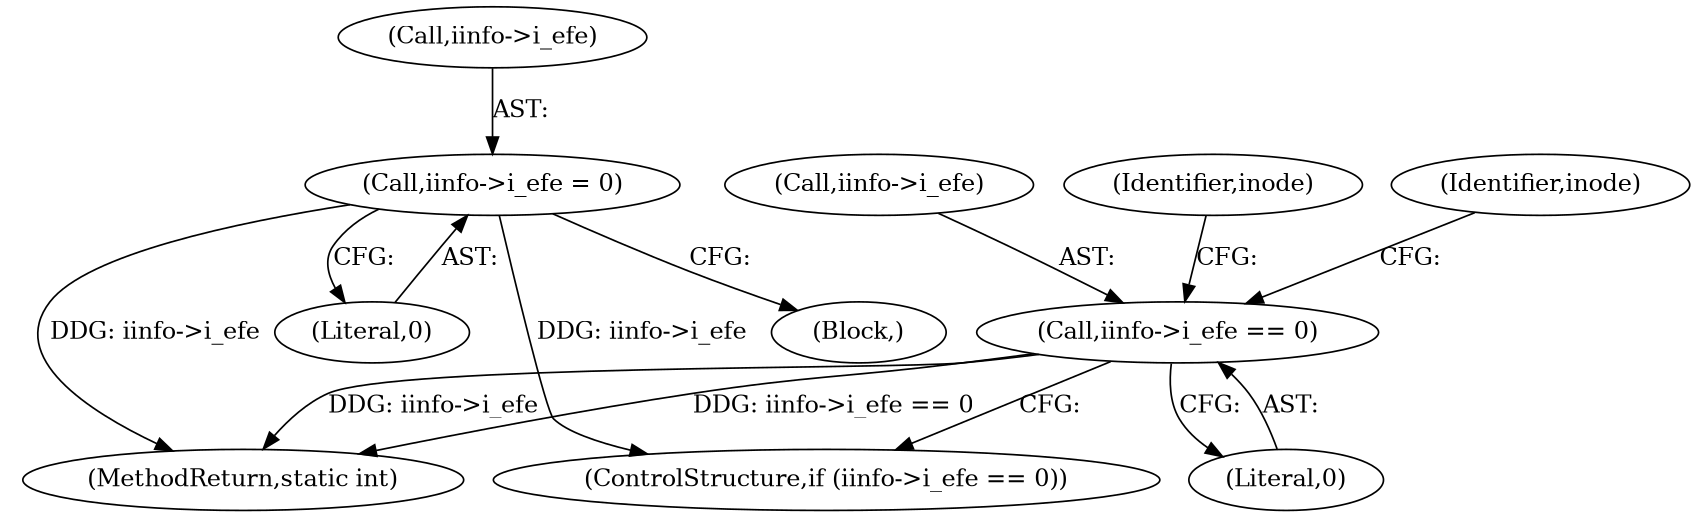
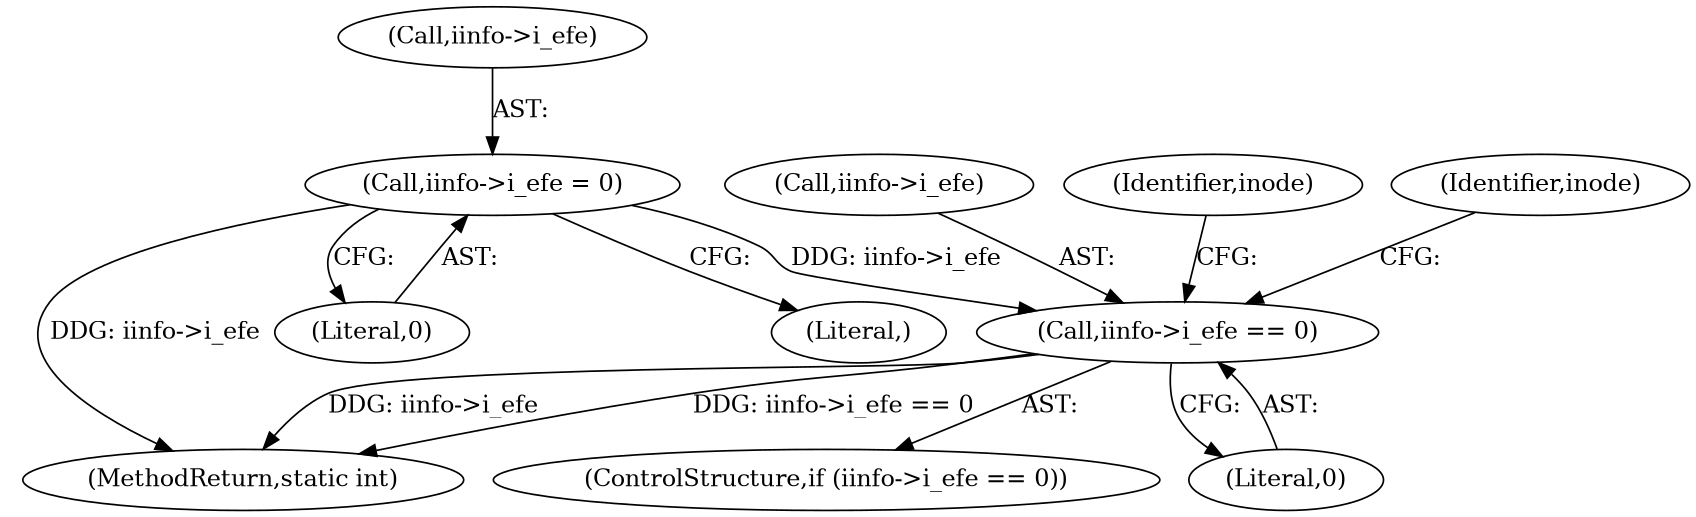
(859, 332) -> (859, 332)
(535, 358) -> (818, 277)
(1054, 406) -> (1054, 406)
